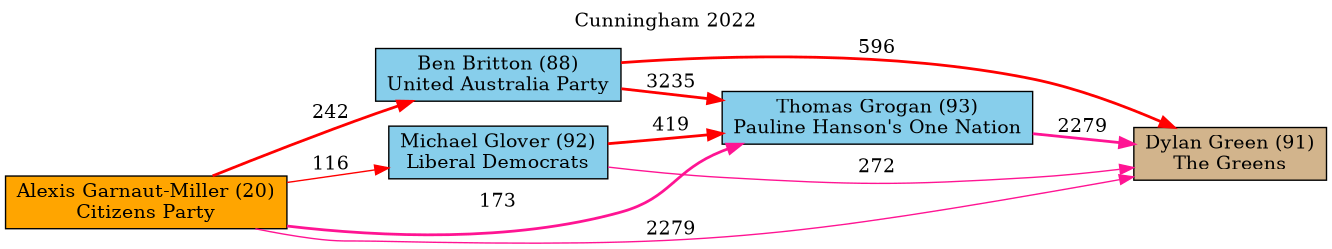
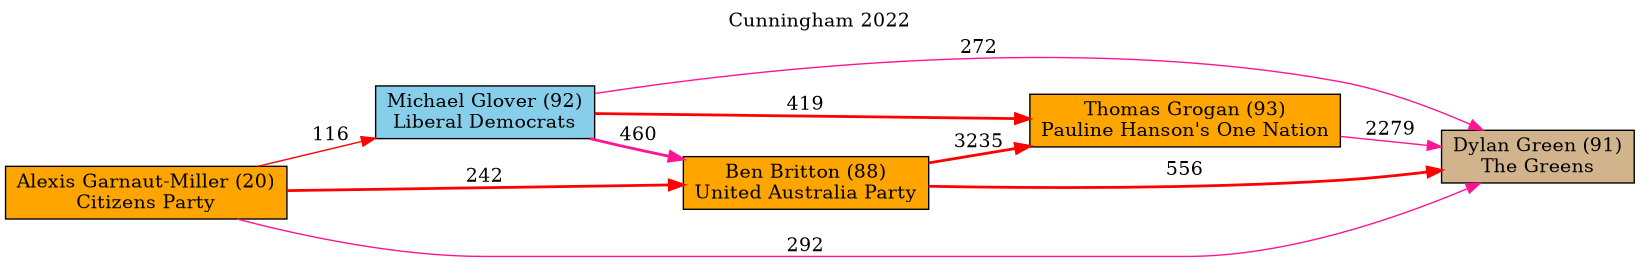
(877, 48) -> (1185, 170)
(498, 75) -> (806, 183)
(877, 118) -> (1185, 121)
(1076, 138) -> (1384, 141)
none -> (629, 148)
(672, 229) -> (806, 246)
(517, 230) -> none
